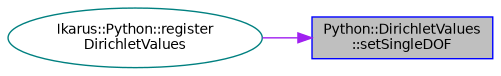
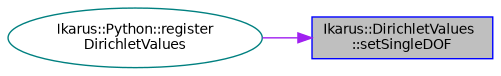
(402, 38) -> (402, 38)
